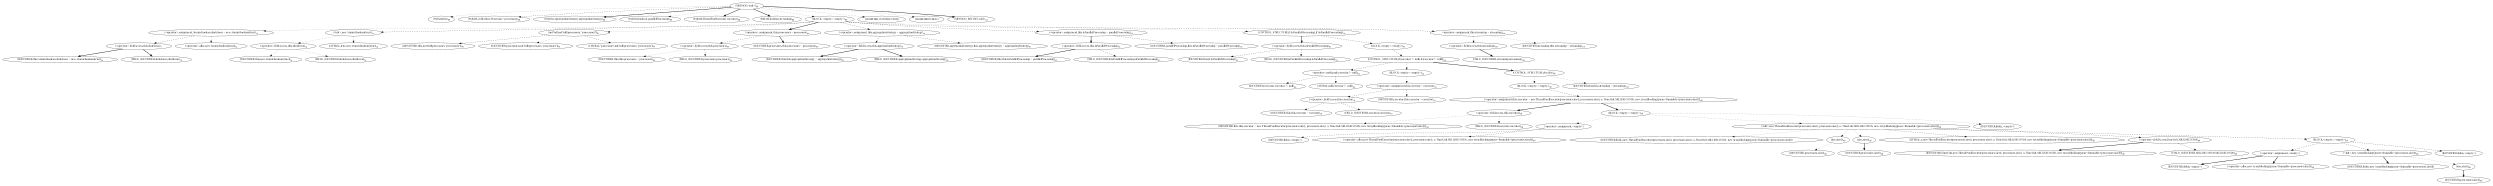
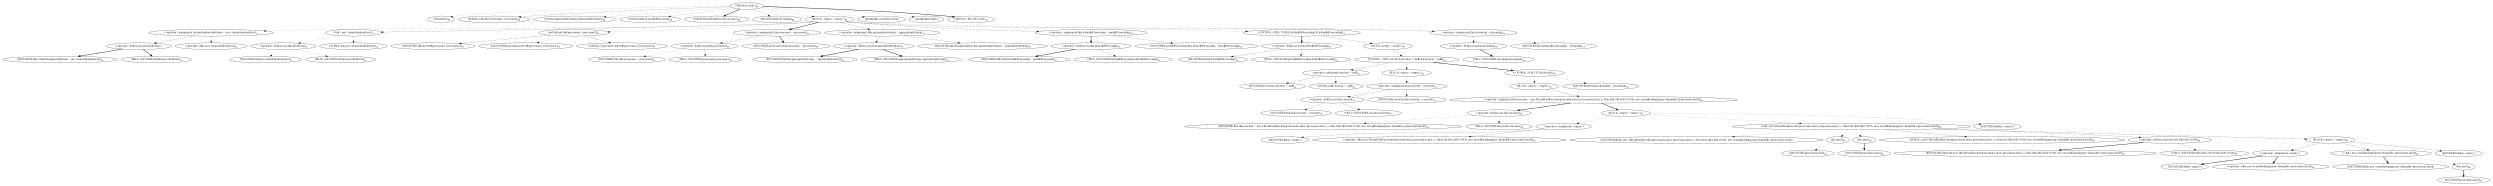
(669, 12) -> (669, 12)
(761, 12) -> (761, 12)
